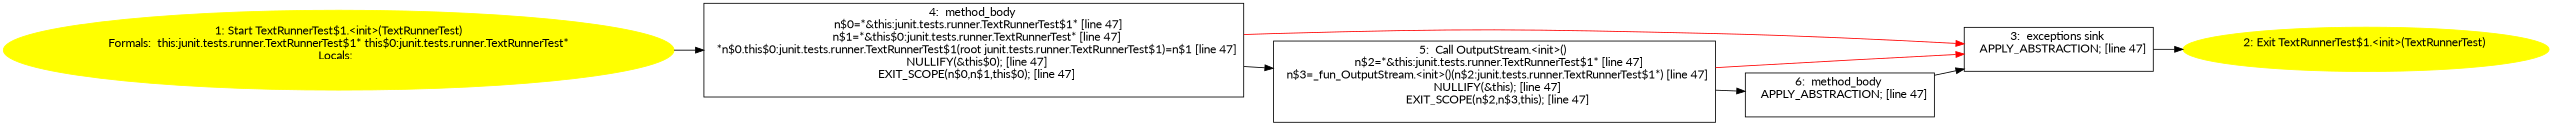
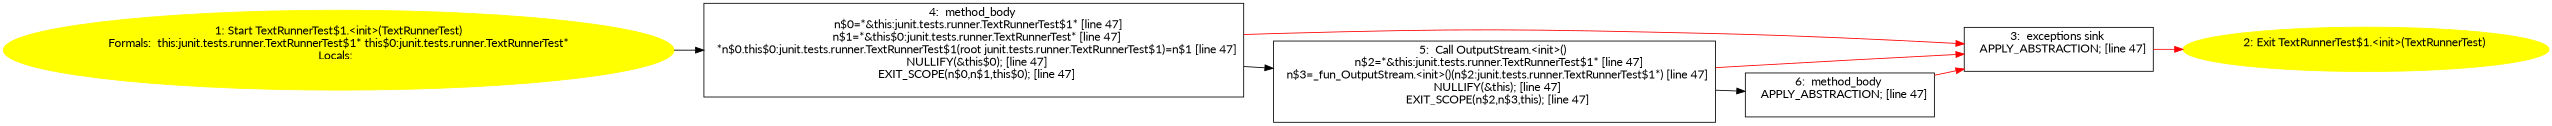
(2164, 49) -> (2164, 49)
(1945, 73) -> (1945, 73)
